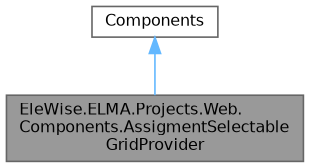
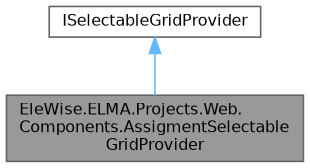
(155, 22) -> (155, 22)
